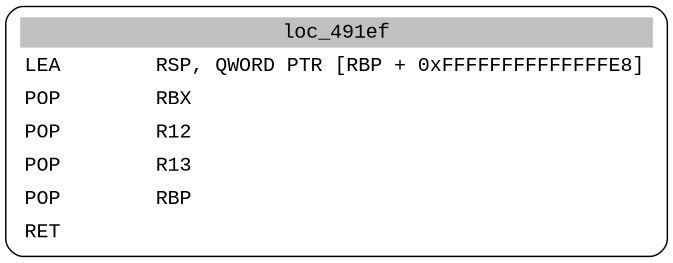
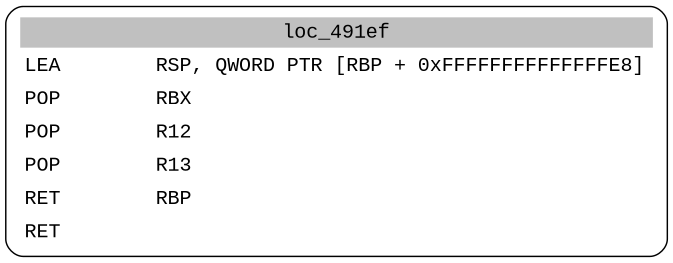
(108, 198) -> (108, 198)
